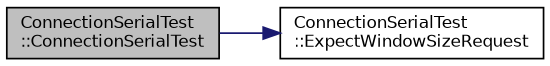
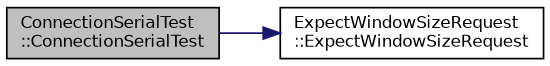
(412, 33) -> (412, 33)
